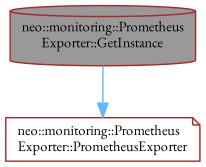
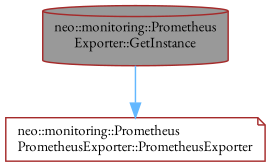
(103, 139) -> (135, 139)
